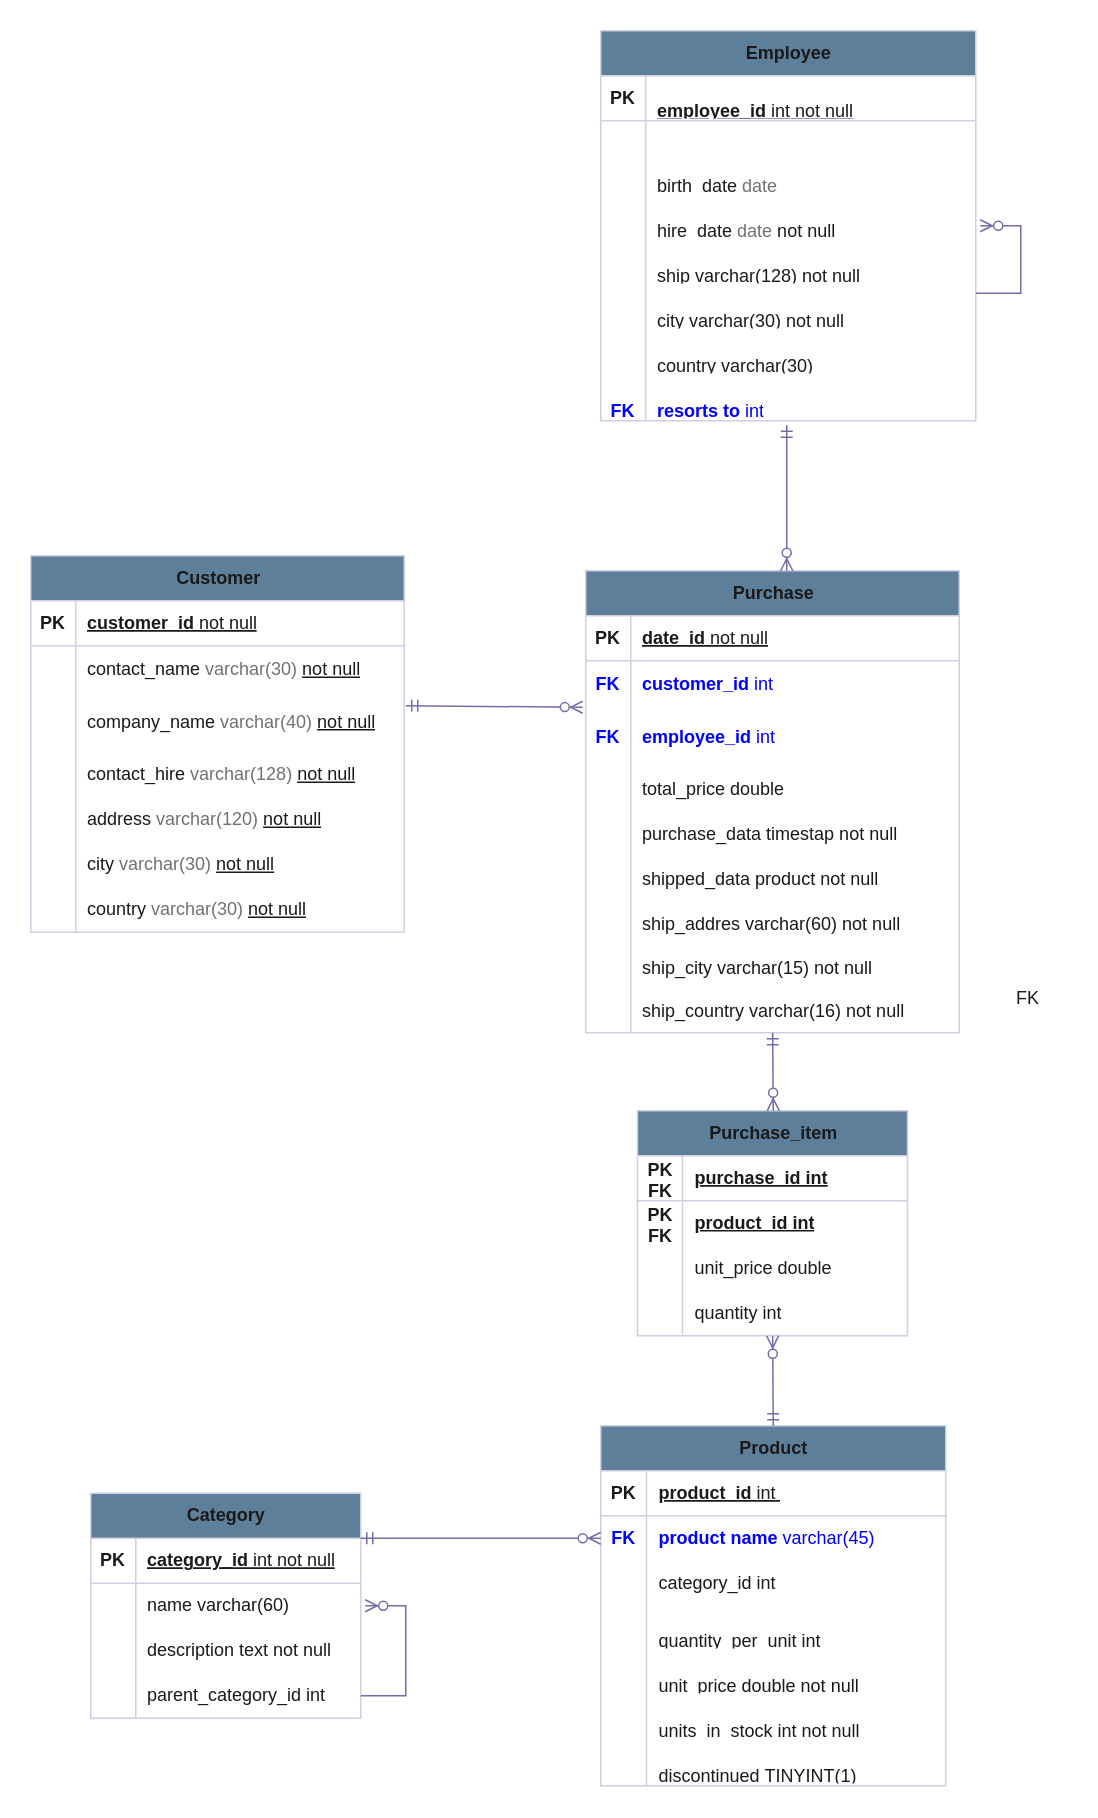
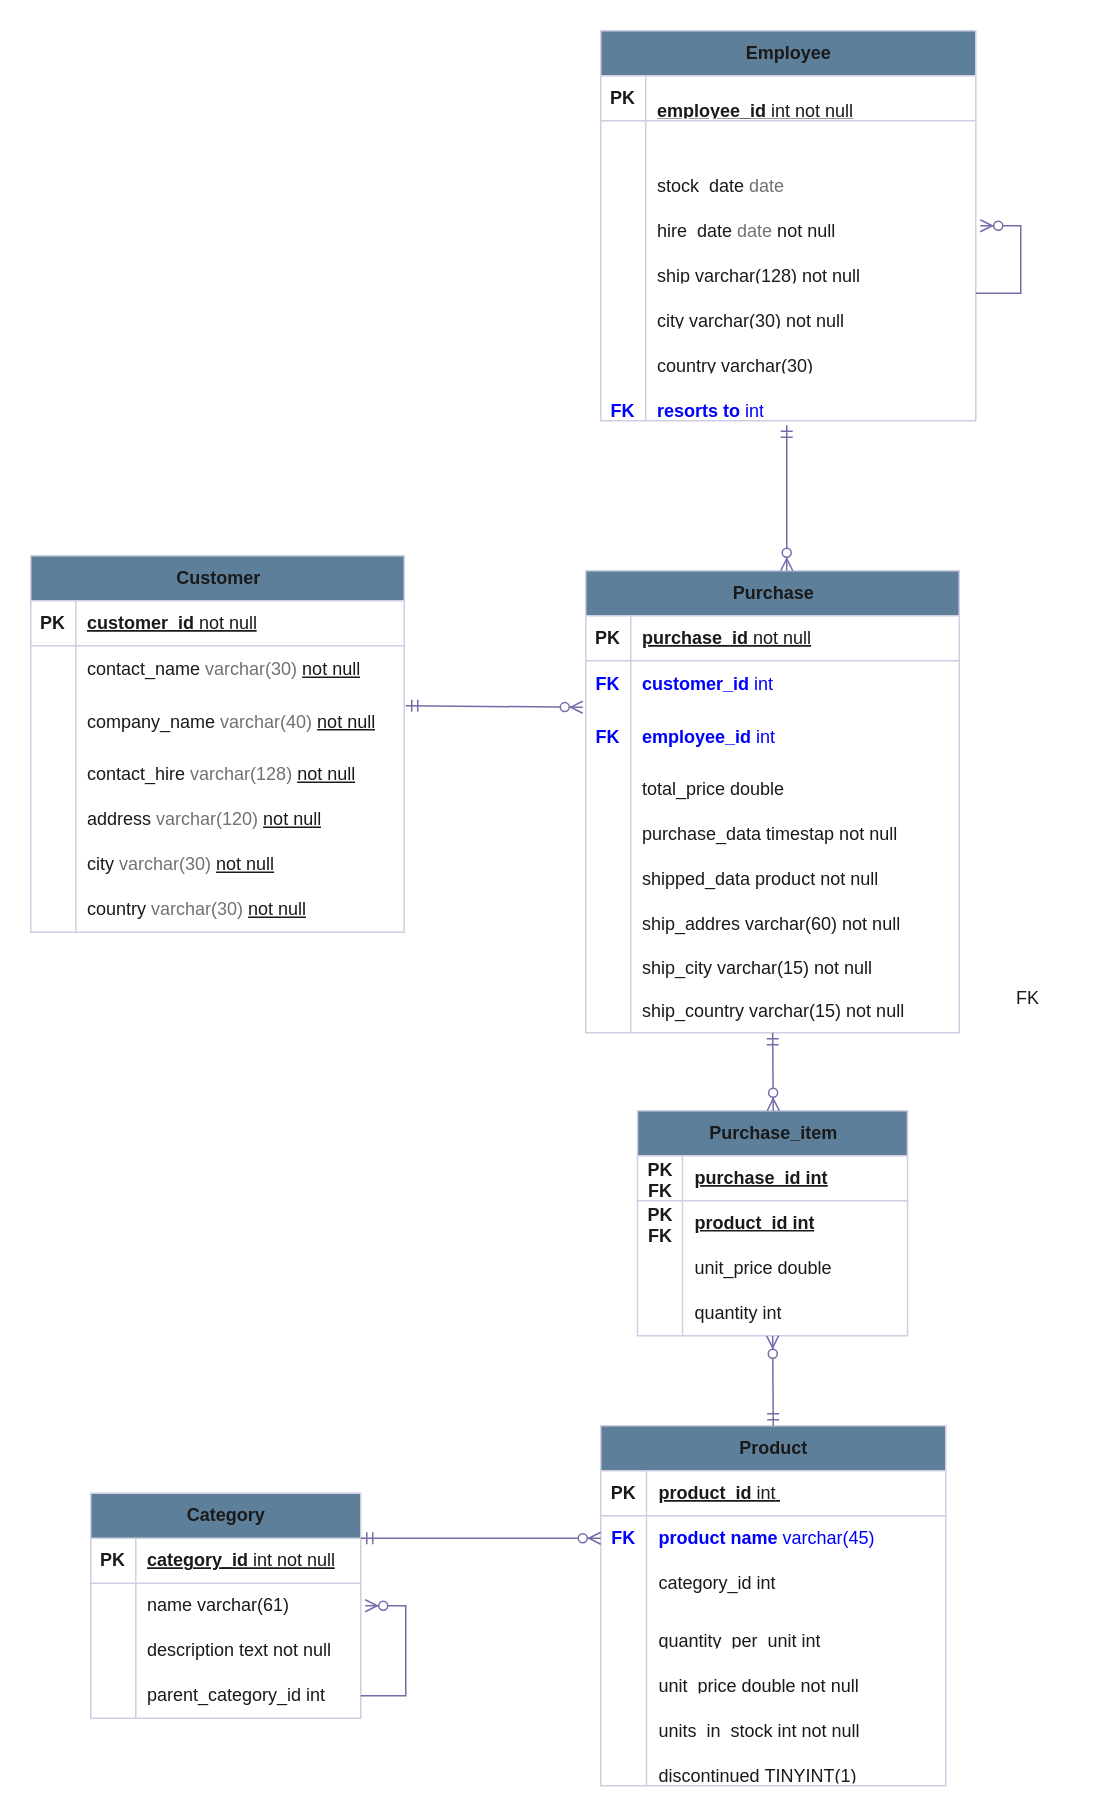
(731, 173) -> (733, 173)
(714, 638) -> (734, 638)
(795, 1012) -> (795, 1012)
(226, 1606) -> (226, 1606)
